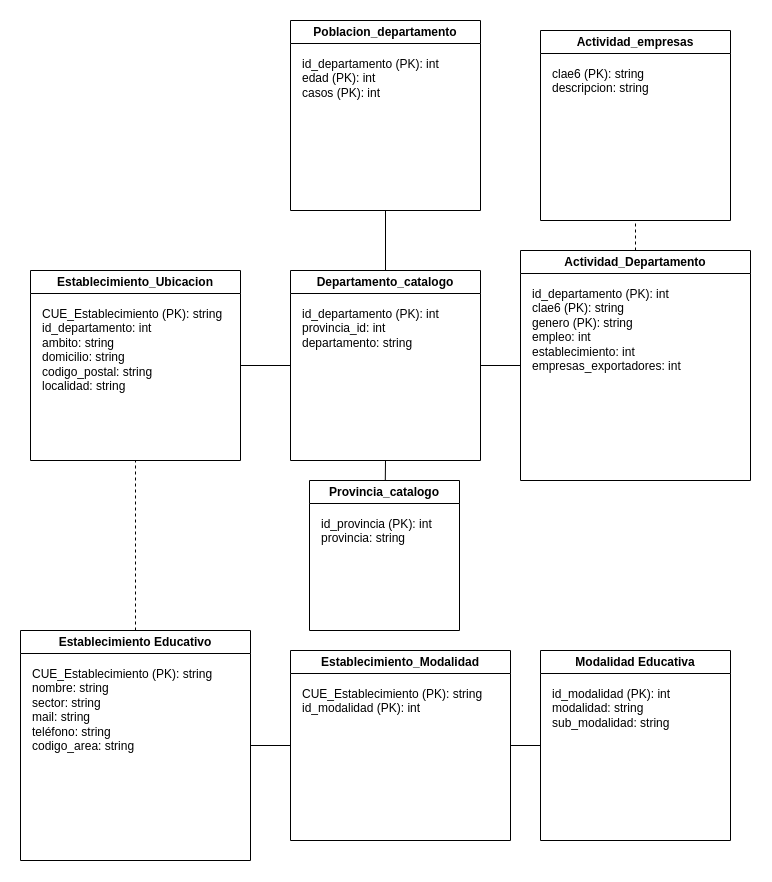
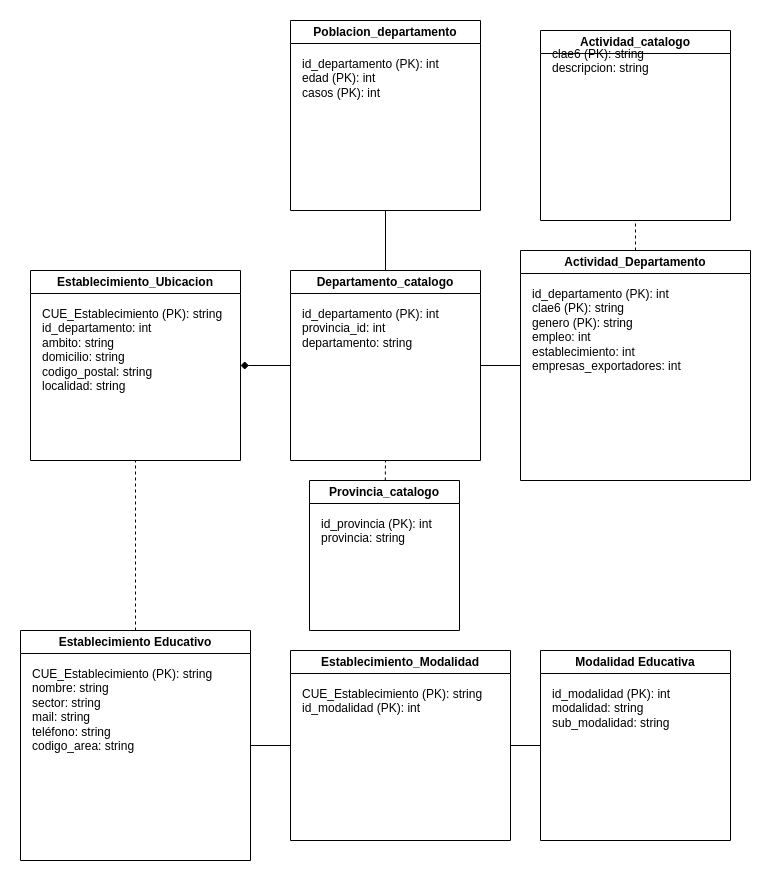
(636, 43) -> (636, 43)
(633, 136) -> (633, 116)
(246, 366) -> (249, 366)
(385, 471) -> (385, 471)
